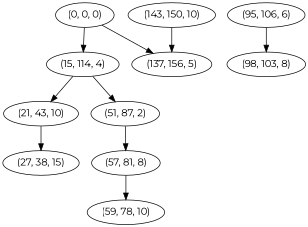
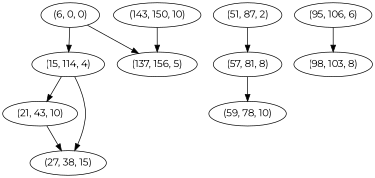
(85, 15) -> (70, 15)
(102, 86) -> (85, 110)
